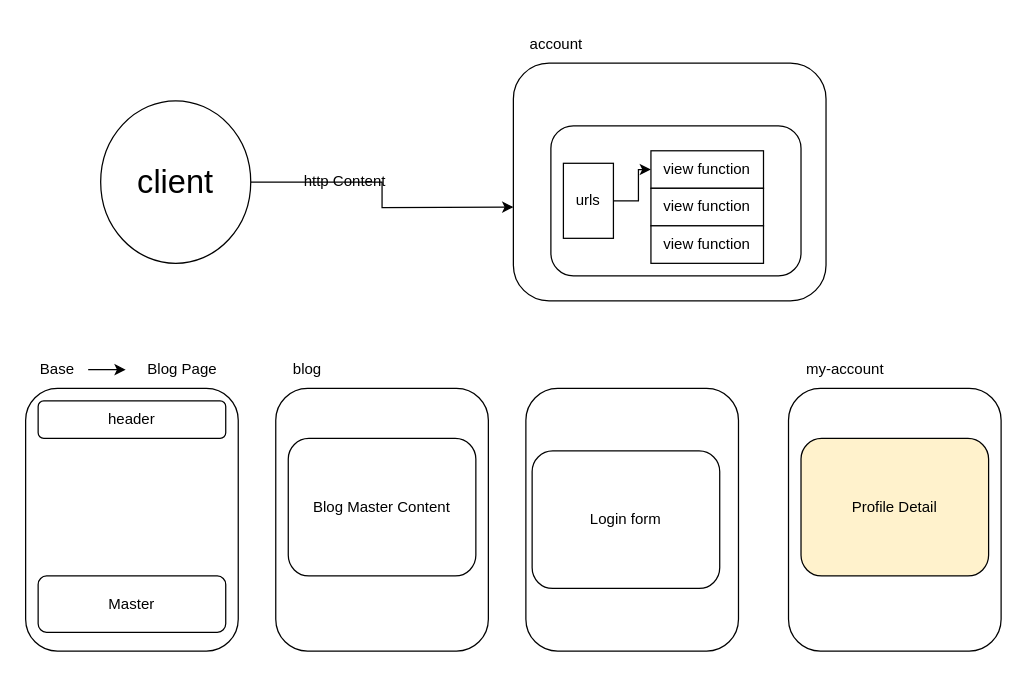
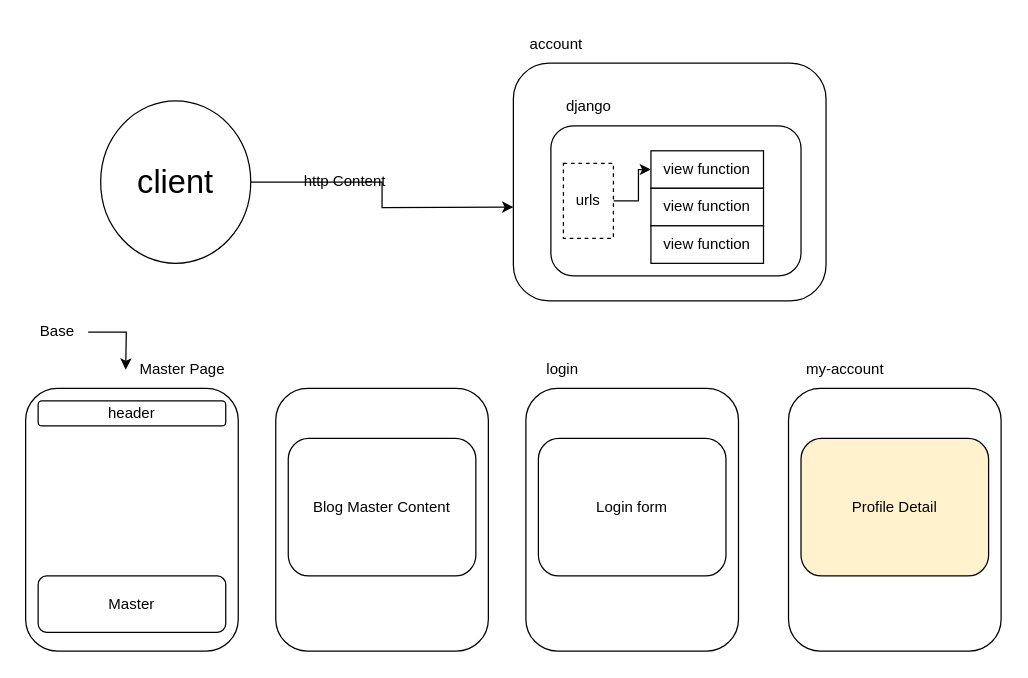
none -> (588, 107)
(588, 201) -> (588, 201)
(57, 369) -> (57, 332)
(183, 369) -> (183, 369)
(307, 369) -> none
none -> (562, 369)
(132, 419) -> (132, 413)
(626, 519) -> (632, 507)
